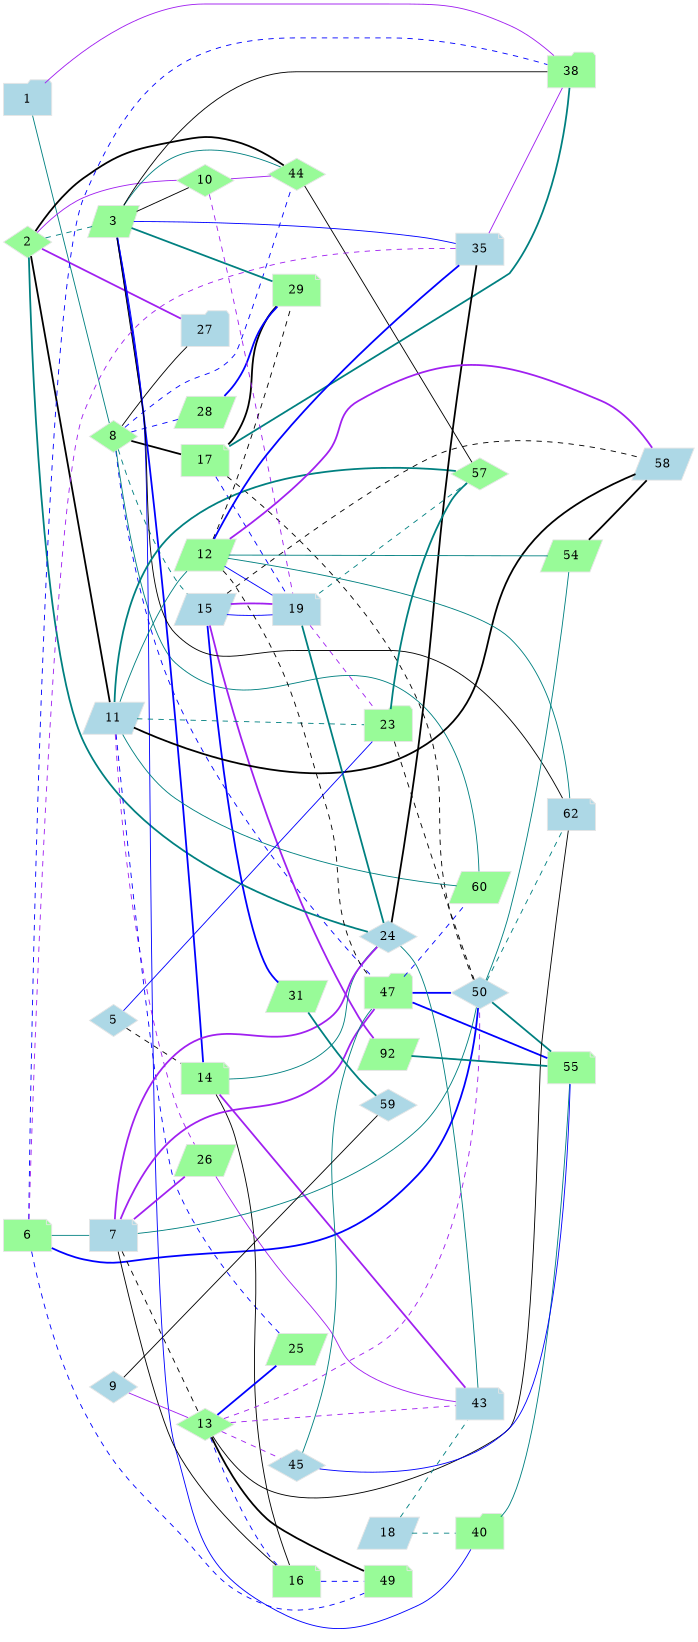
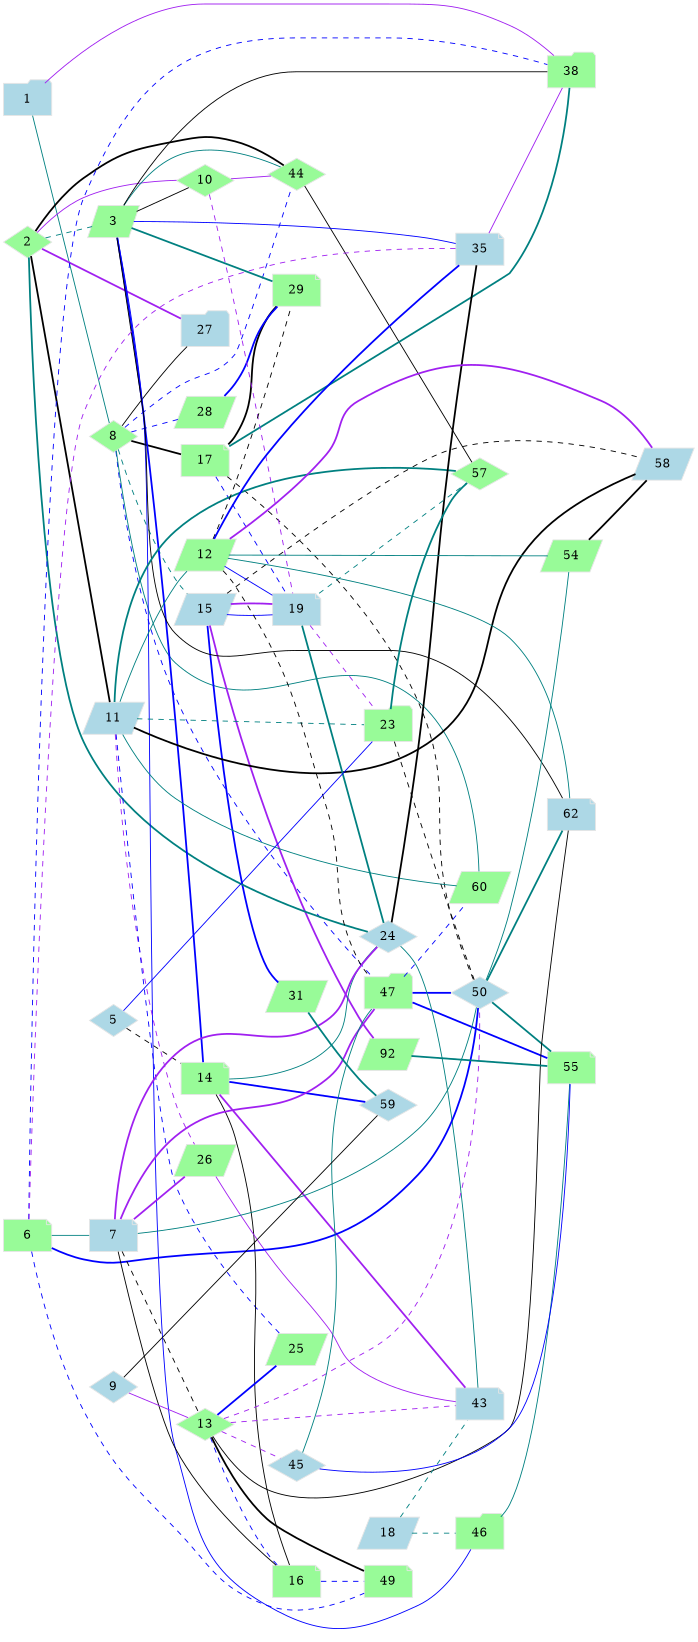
(525, 906) -> (525, 906)
none -> (294, 1091)
(480, 1533) -> (480, 1533)
